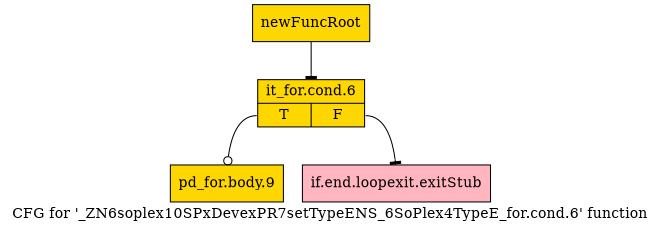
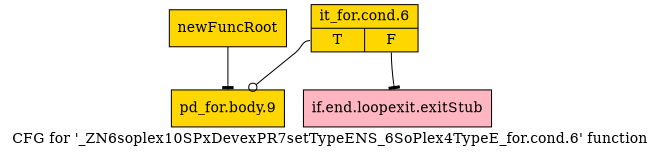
(311, 58) -> (228, 66)
